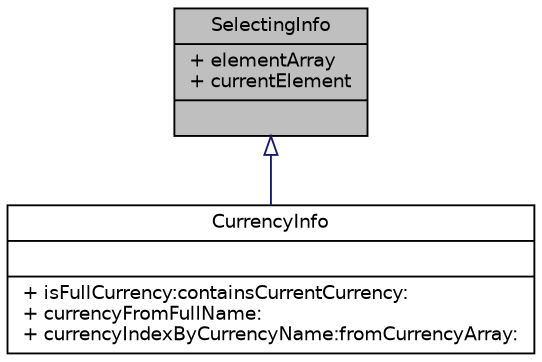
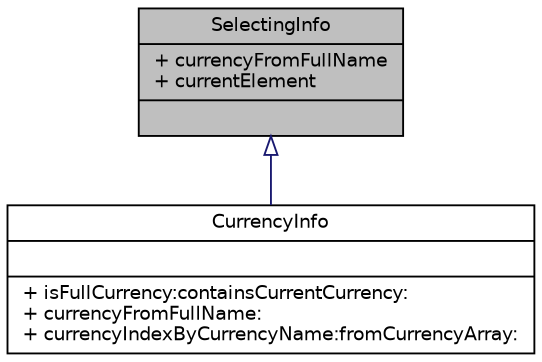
(263, 61) -> (271, 61)
